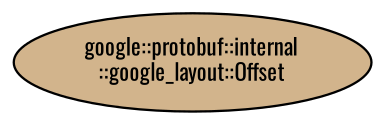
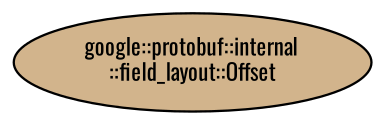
(193, 62) -> (193, 62)
